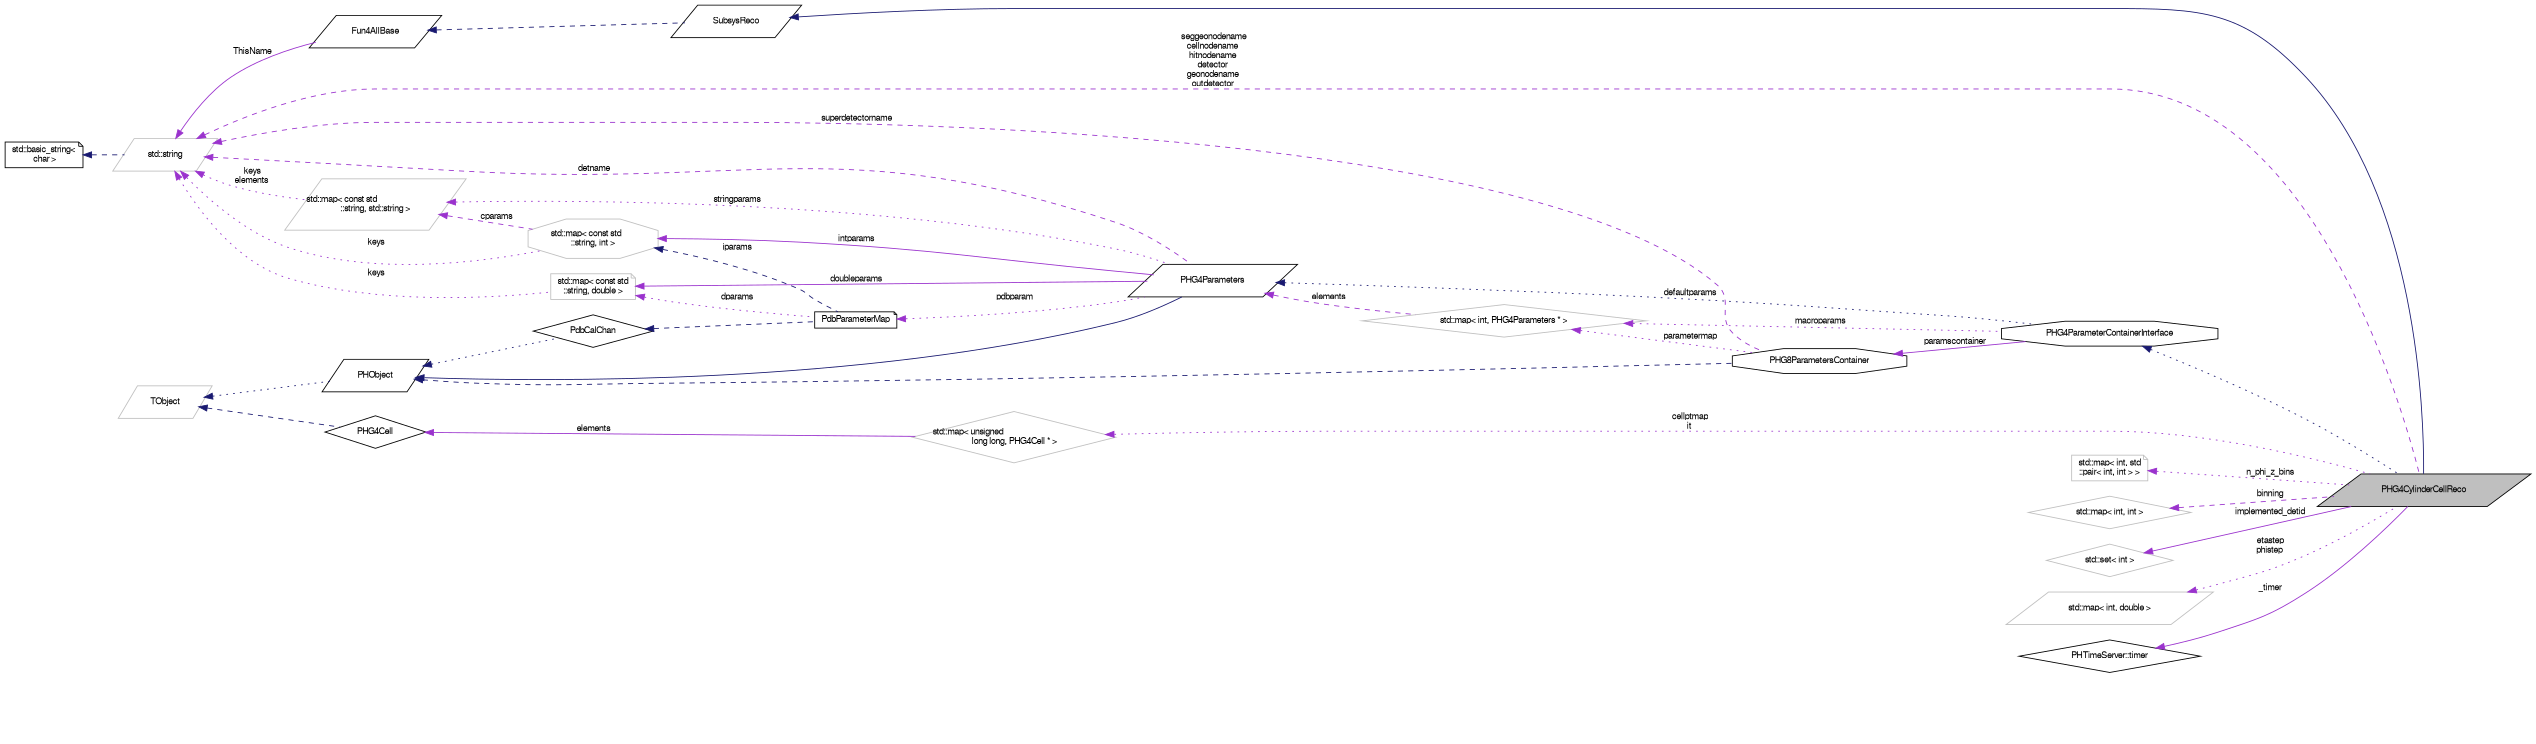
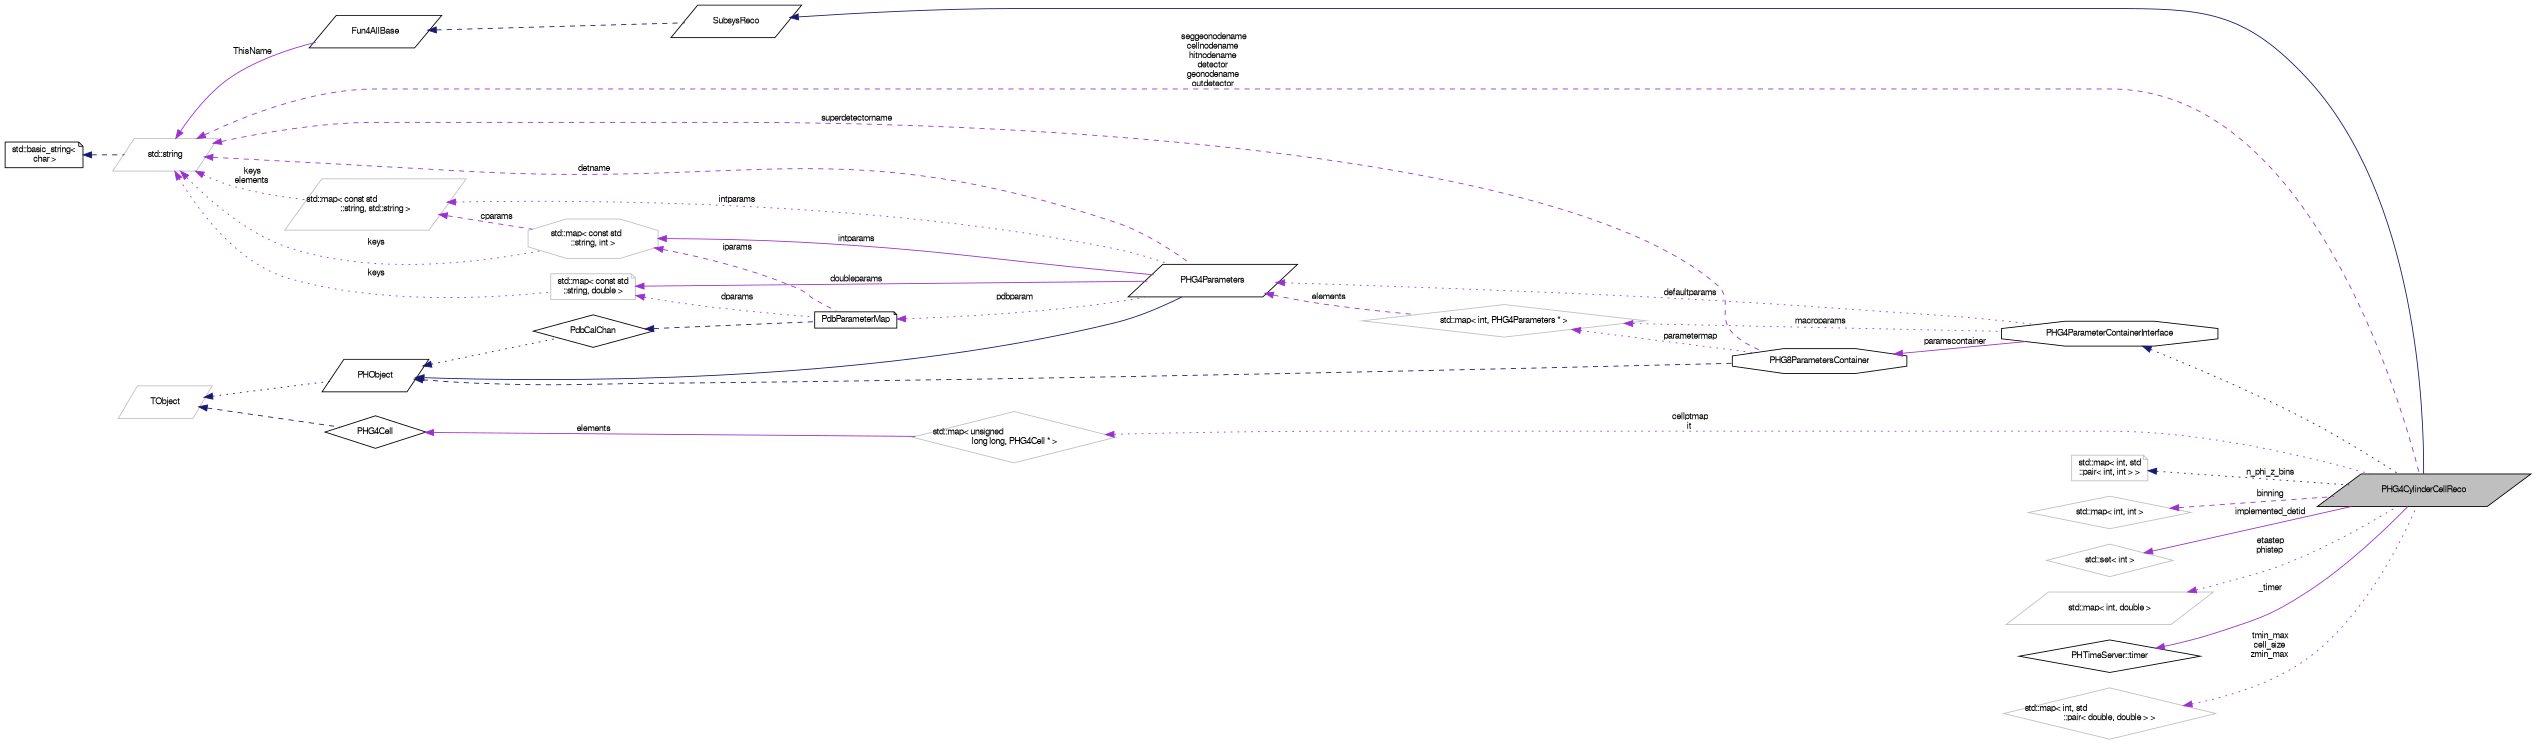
(736, 200) -> (736, 200)
(754, 272) -> (754, 272)
(1661, 298) -> (1661, 298)
(2253, 478) -> (2253, 478)
none -> (2110, 714)
